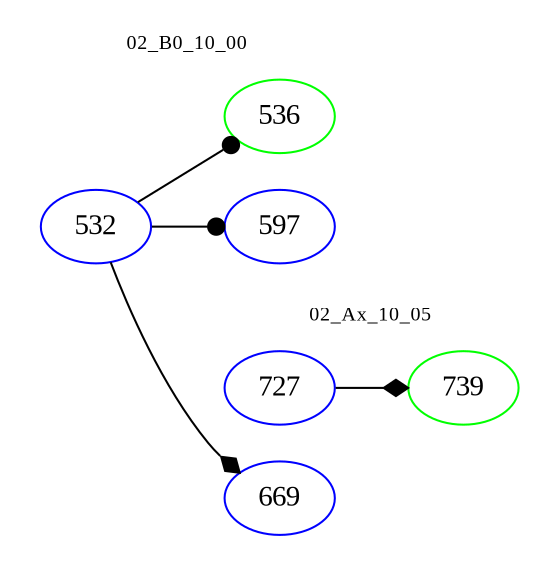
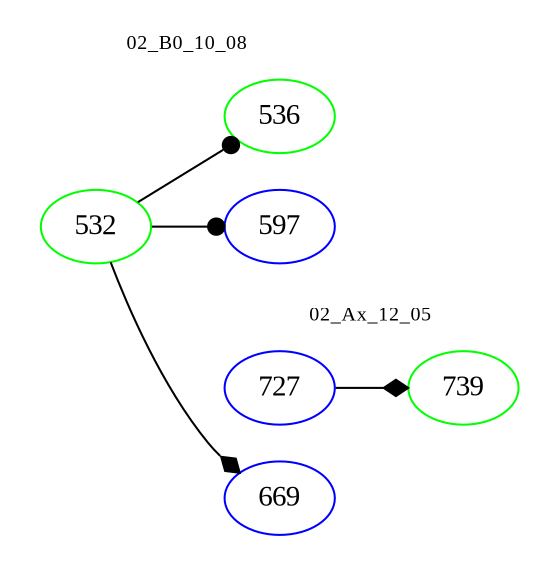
(188, 44) -> (188, 44)
(96, 227) -> (96, 227)
(372, 315) -> (372, 315)
